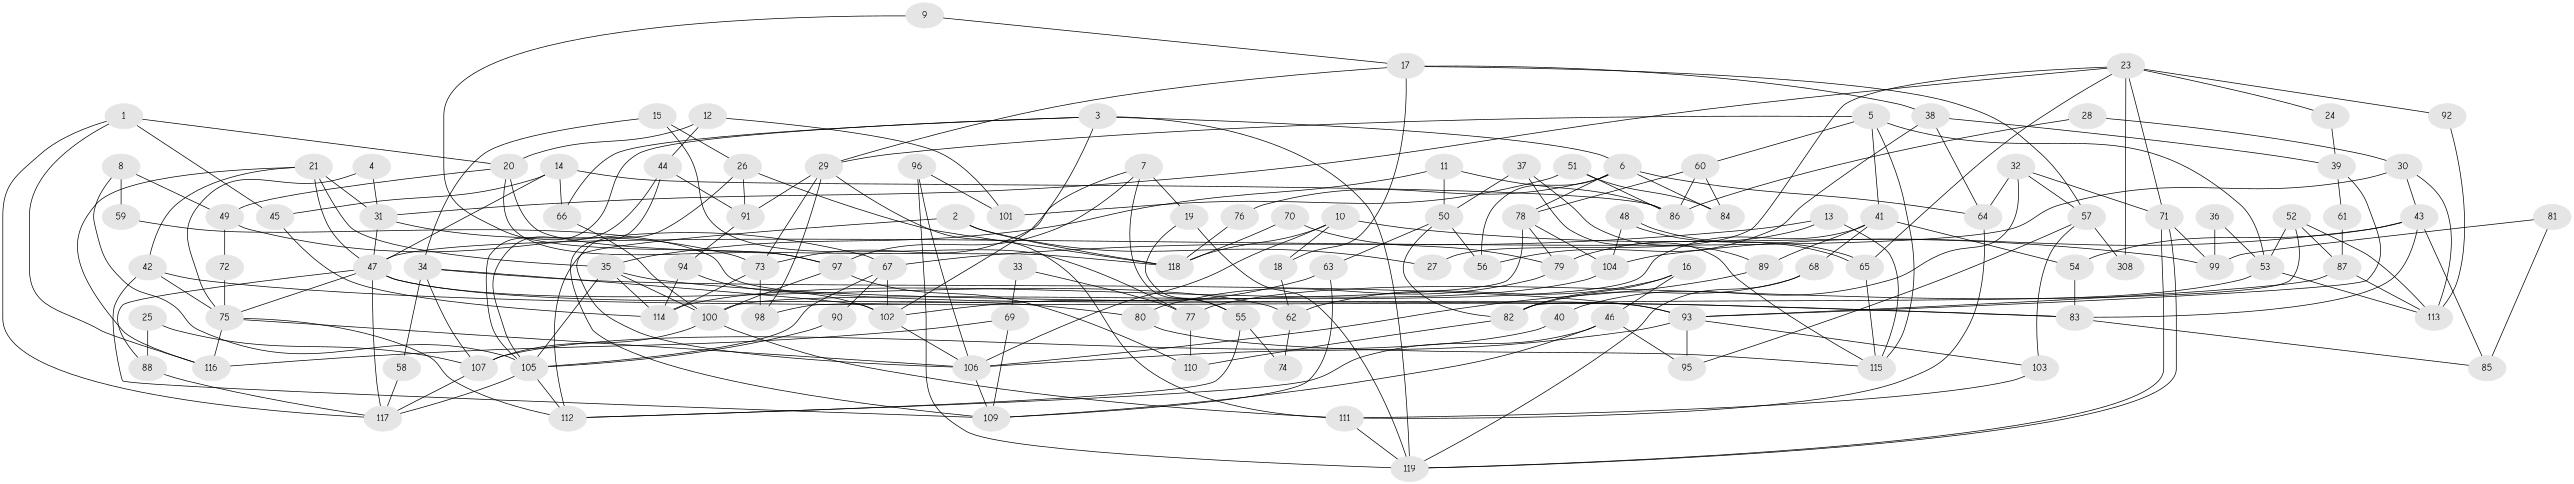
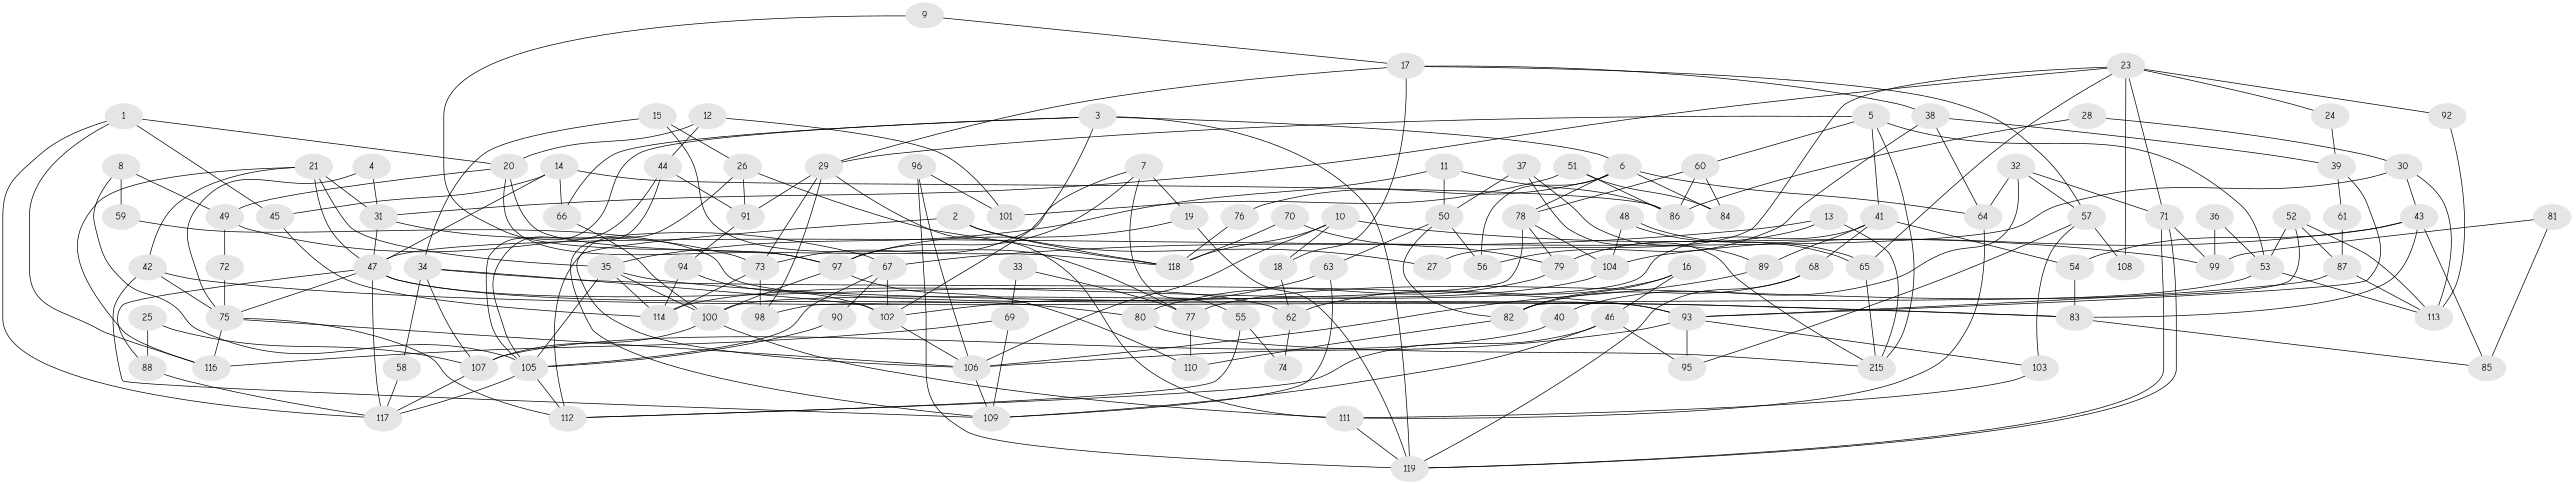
(2125, 267) -> (2125, 267)
(1150, 281) -> (1060, 237)
(1877, 368) -> (1877, 368)
